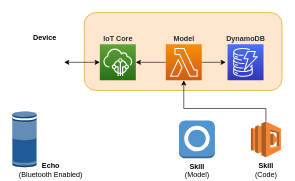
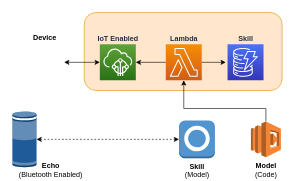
(118, 38) -> (118, 38)
(184, 38) -> (184, 38)
(246, 38) -> (246, 38)
none -> (108, 139)
(266, 170) -> (266, 170)
